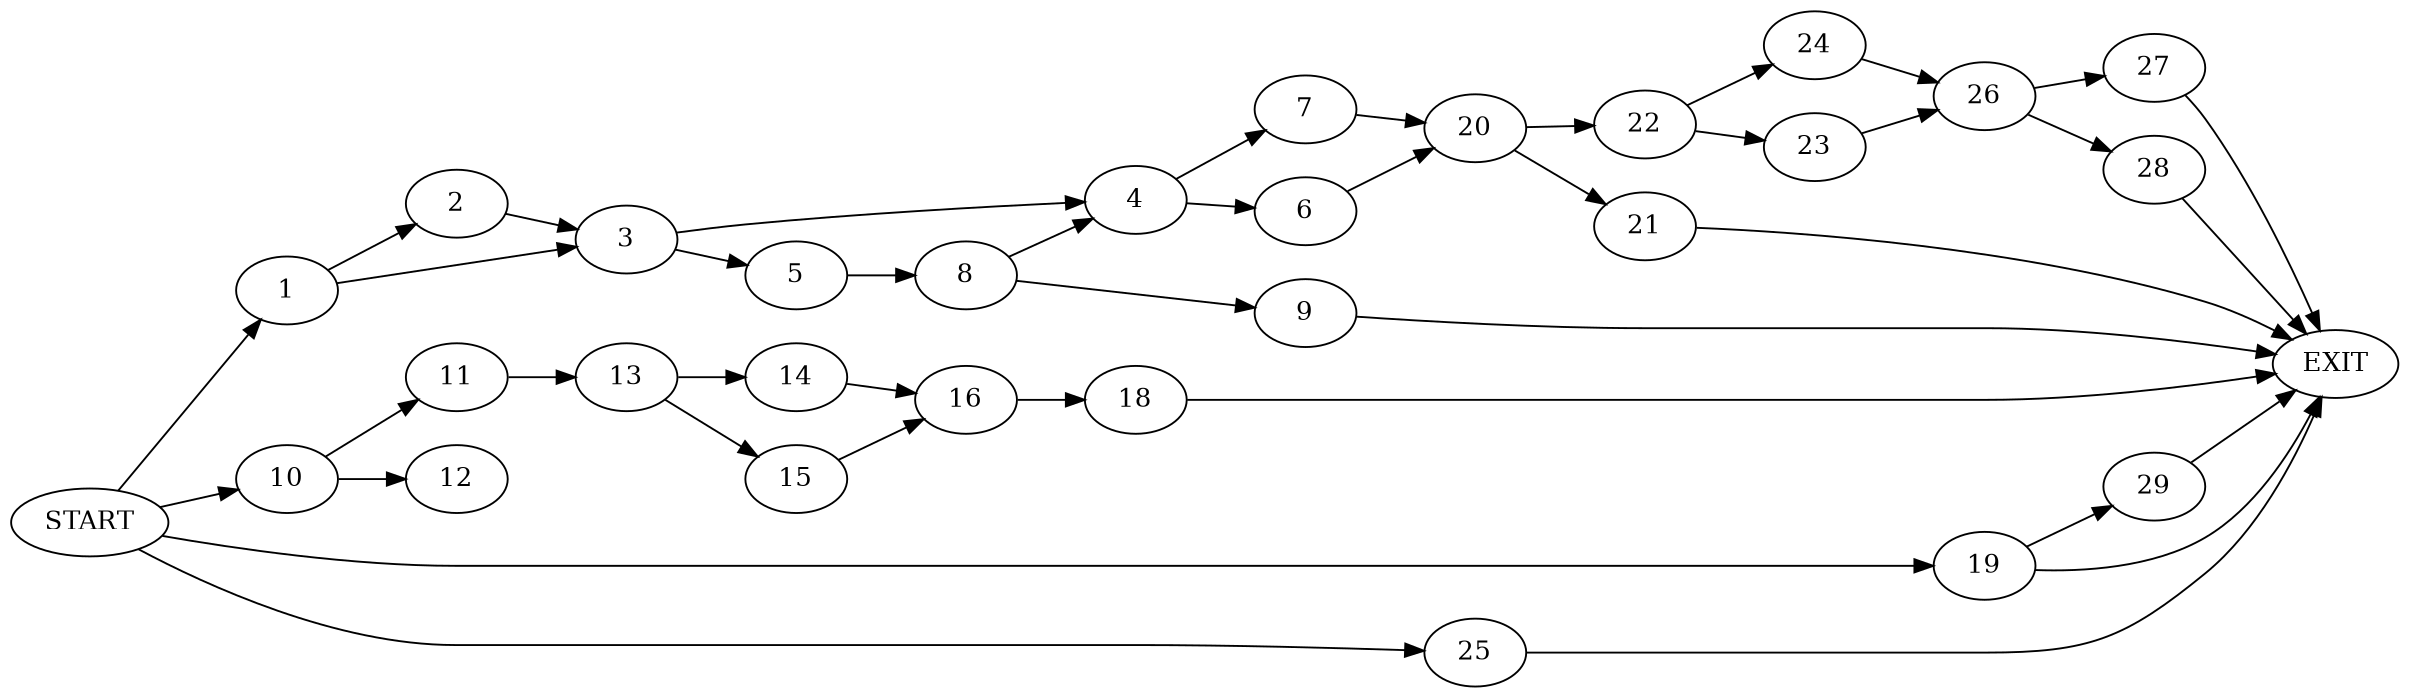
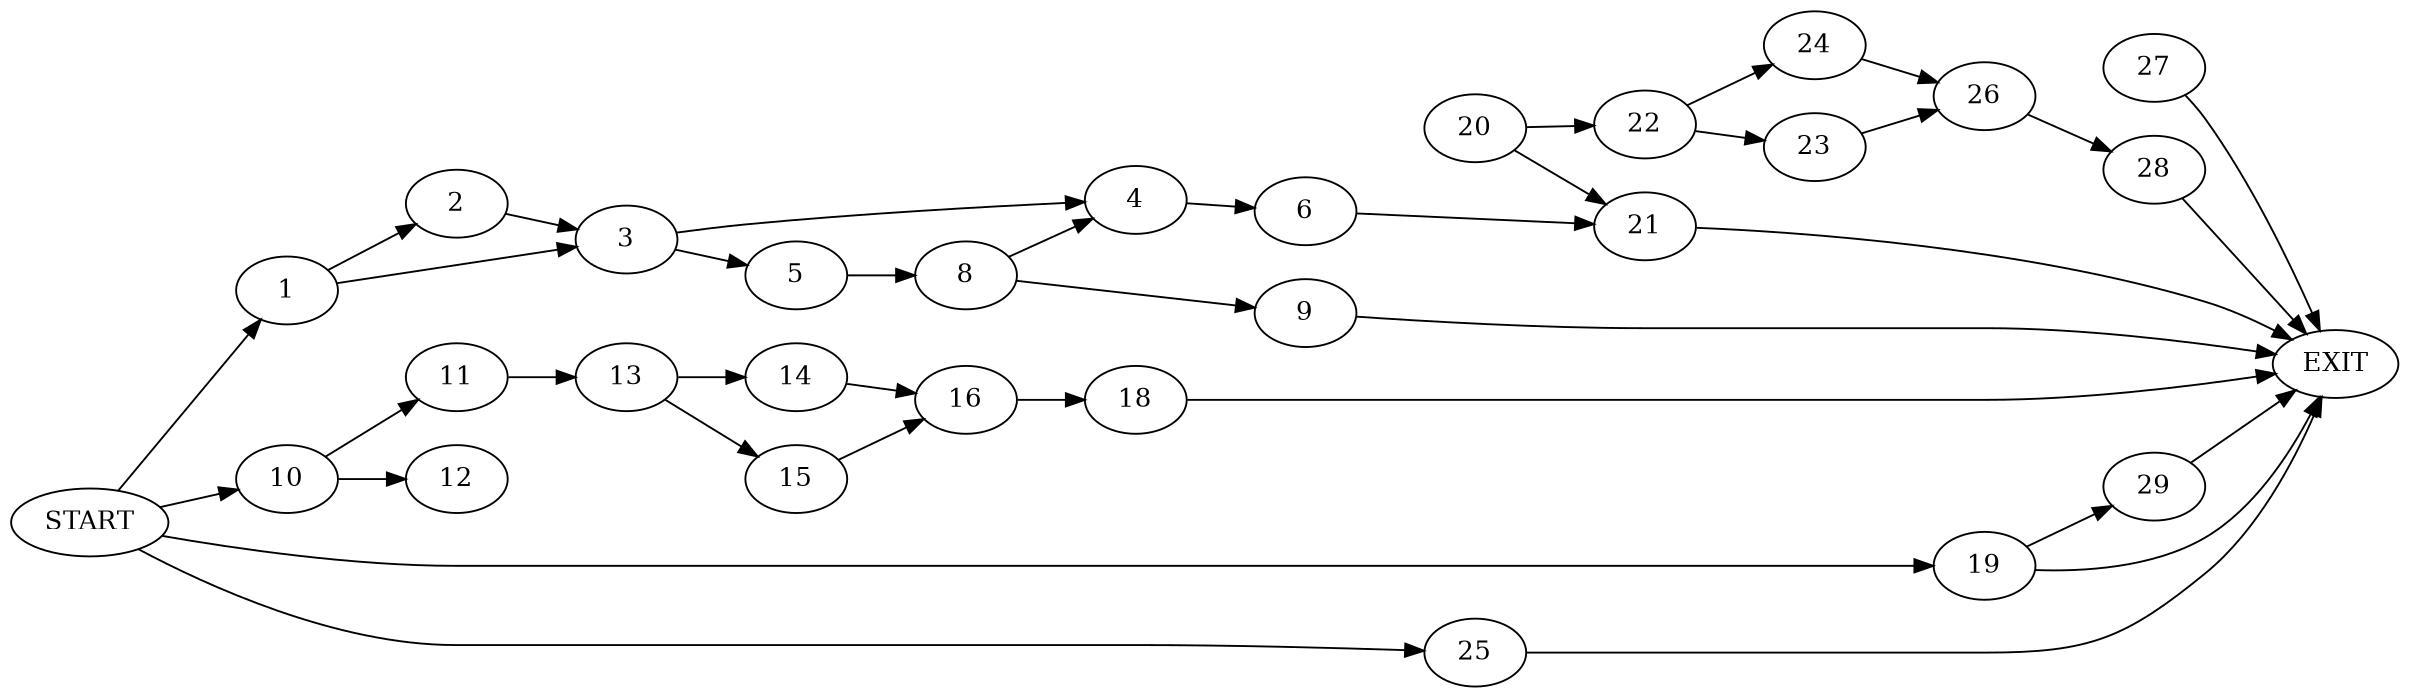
(2060, 84) -> none
(1306, 109) -> none
(1382, 174) -> (1466, 218)
